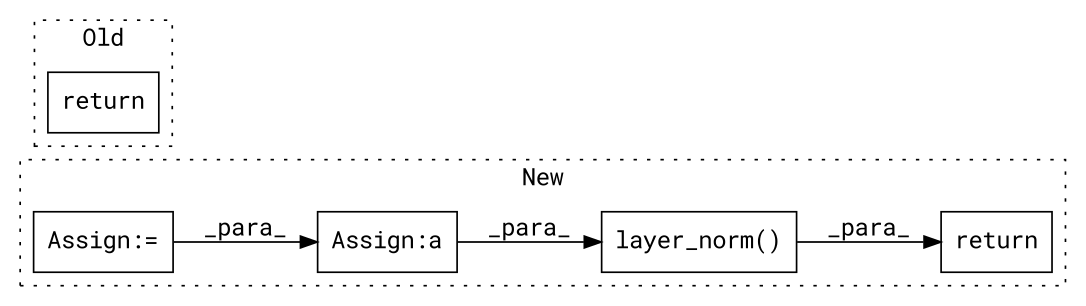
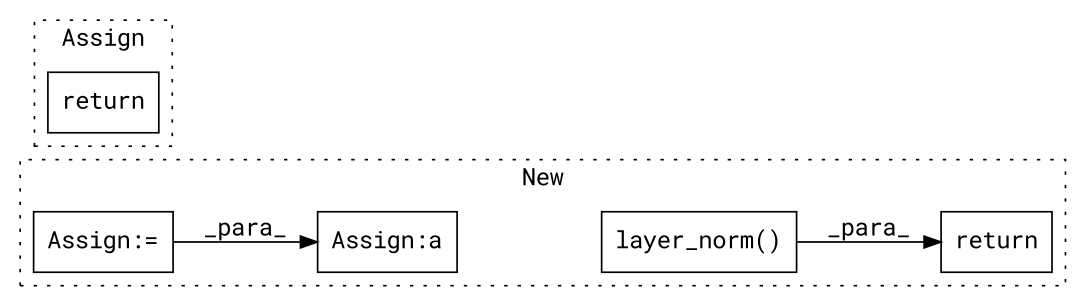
(103, 39) -> (103, 39)
(521, 242) -> none
